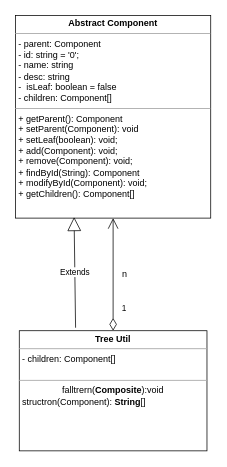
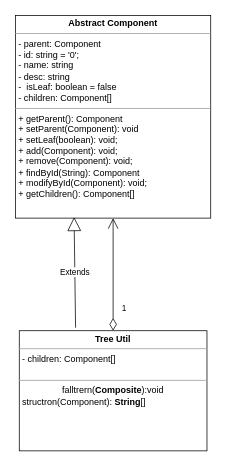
(124, 274) -> none
